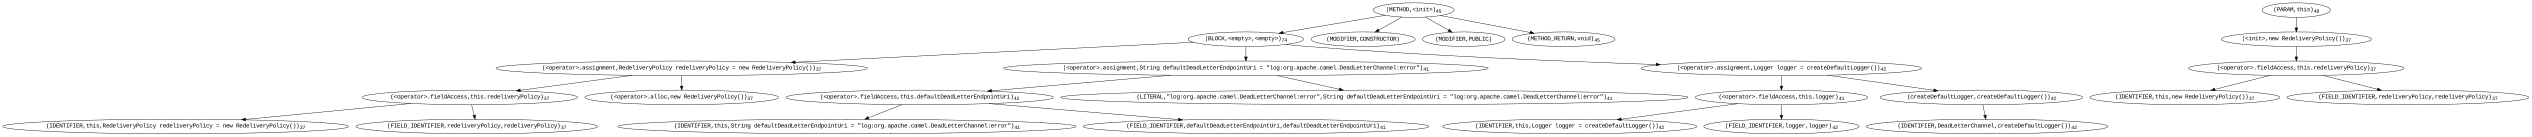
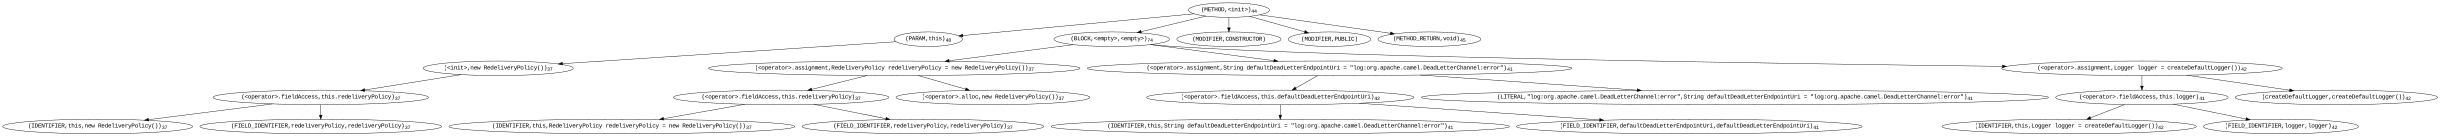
(1439, 9) -> (1254, 9)
none -> (1078, 25)
(1987, 127) -> none
